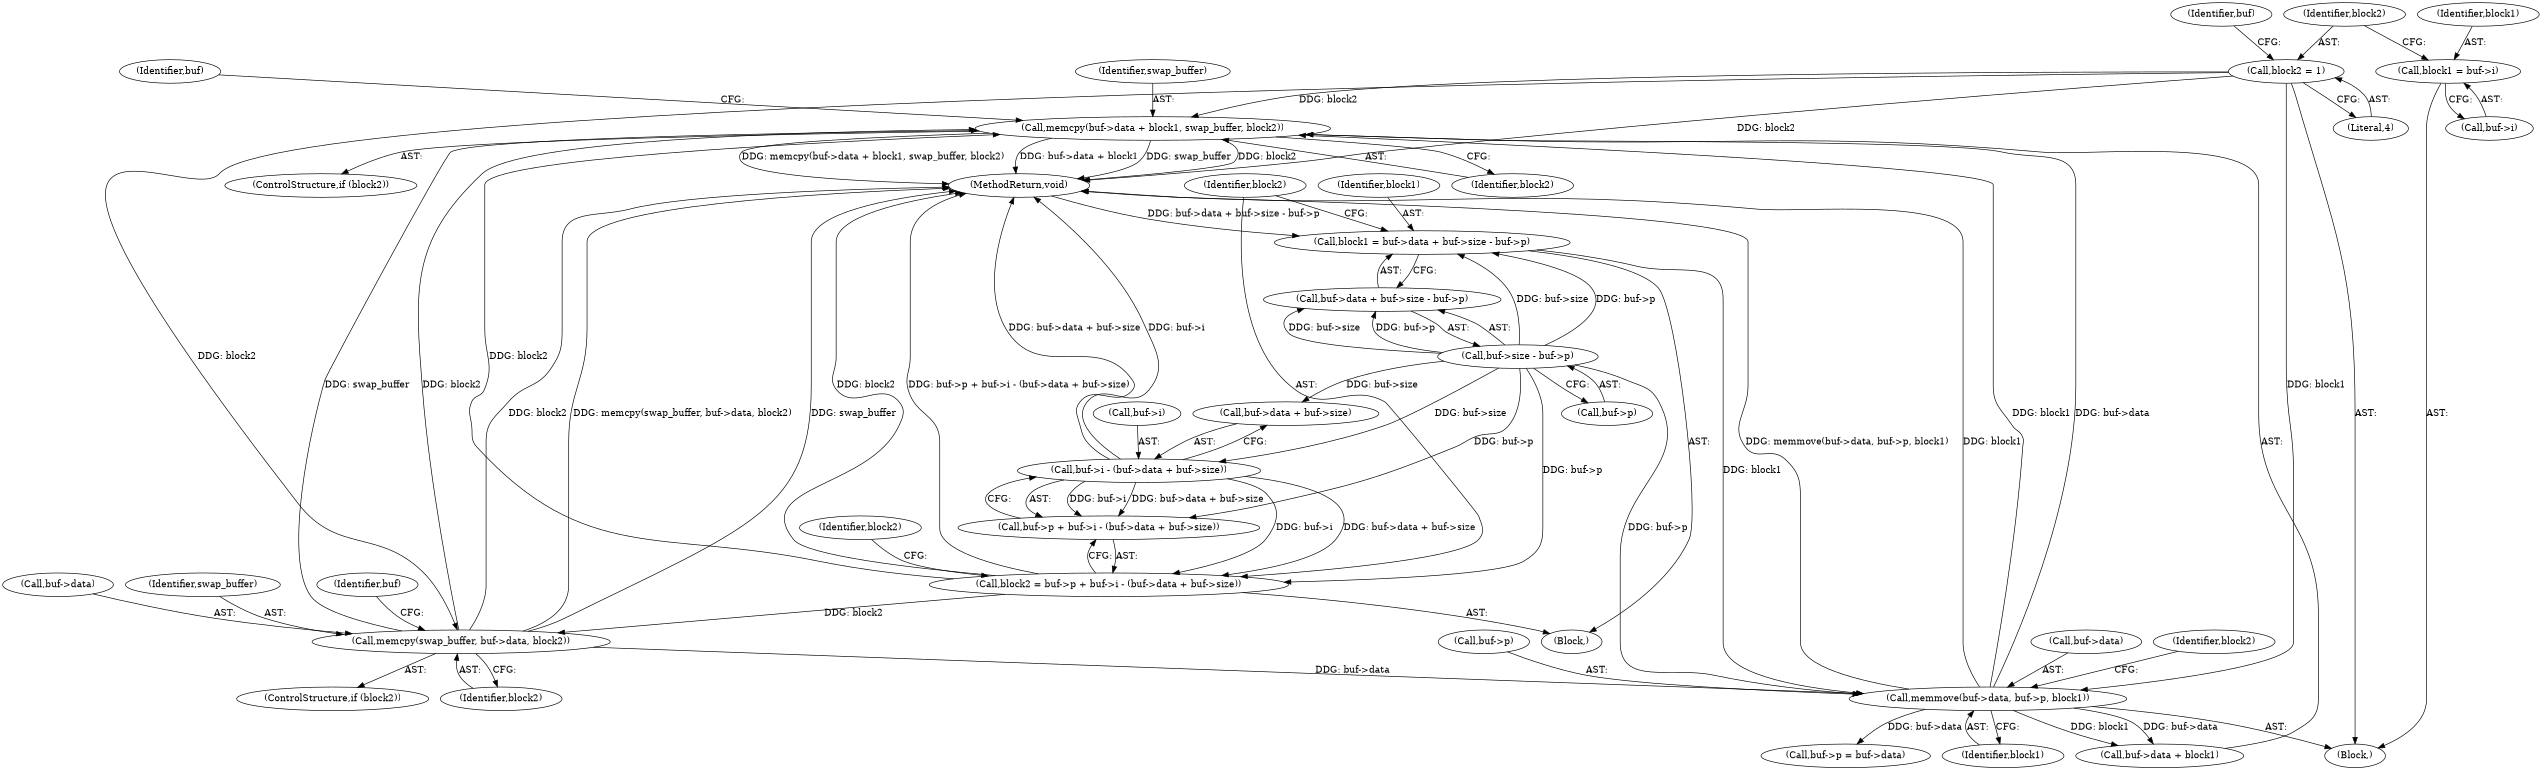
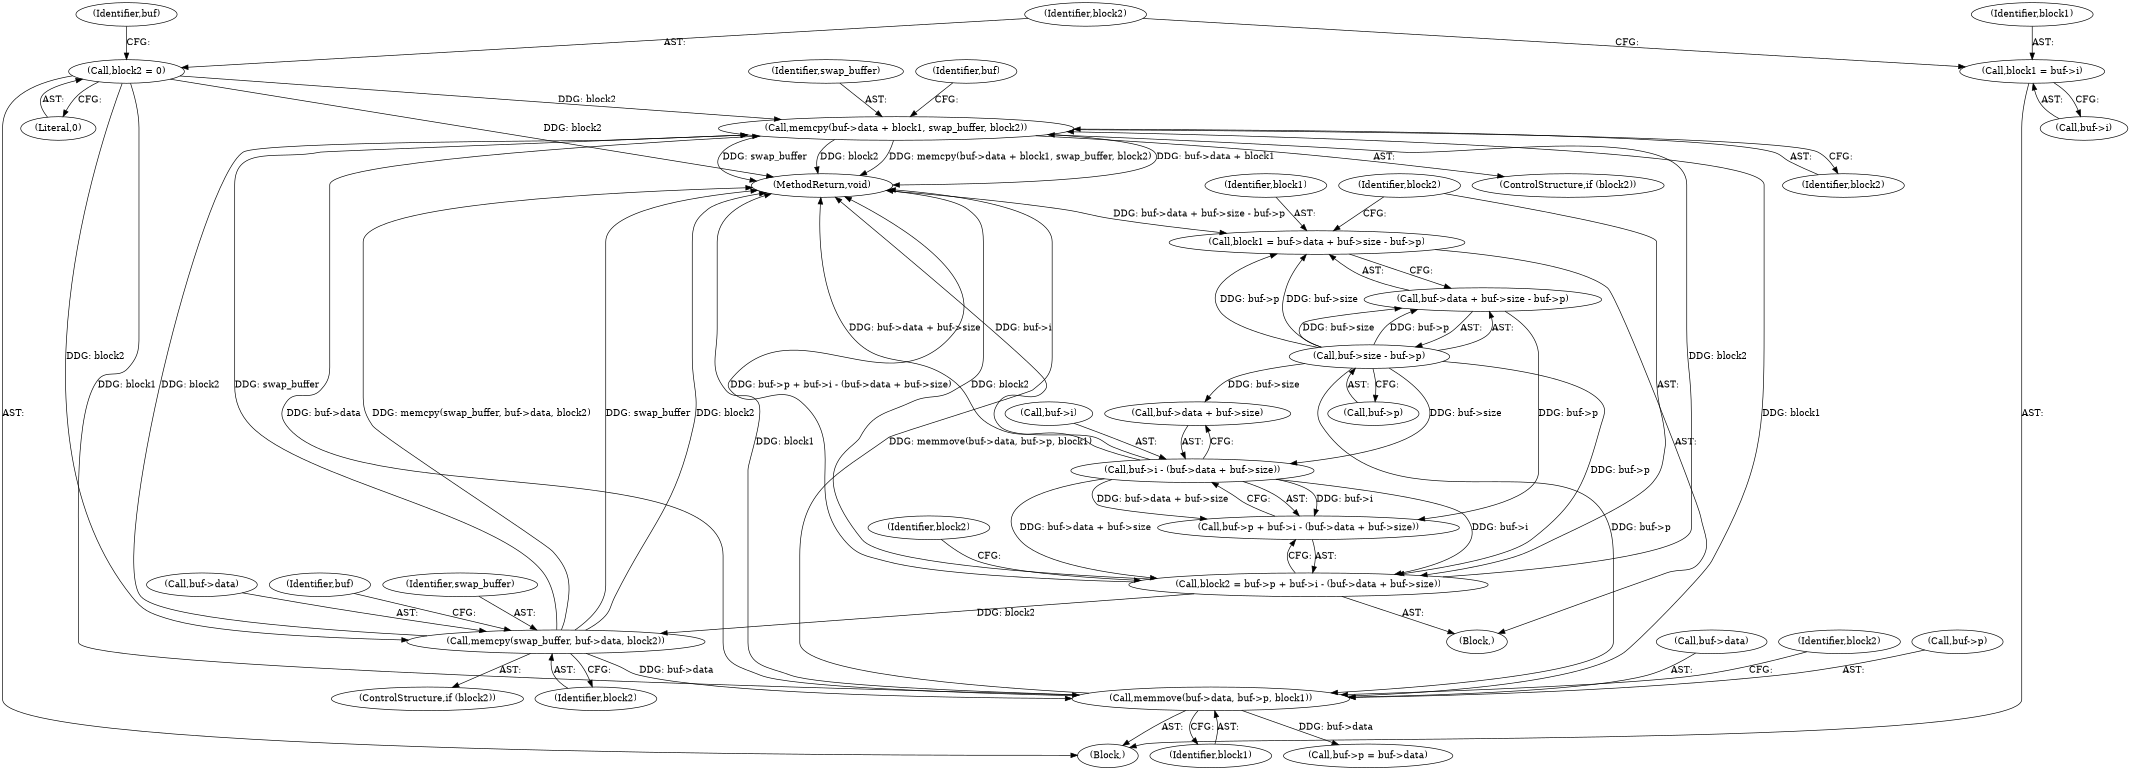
(2286, 71) -> (127, 71)
(2371, 128) -> (58, 128)
(1723, 444) -> none
(1385, 474) -> (1539, 449)
(2160, 756) -> none
